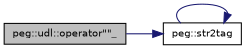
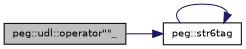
(202, 34) -> (202, 34)
